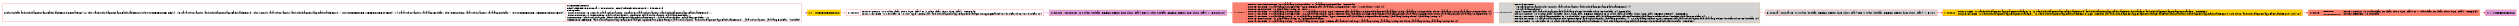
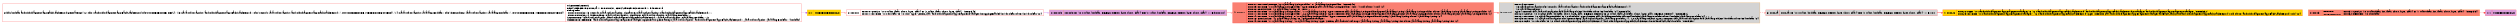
(1496, 13) -> (1496, 13)
(2304, 13) -> none
